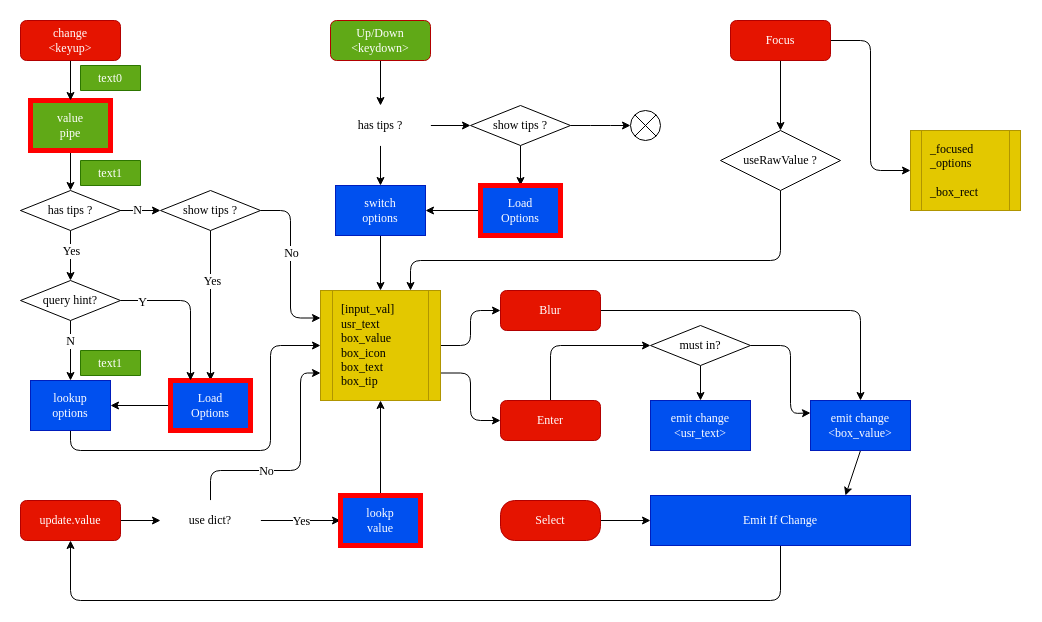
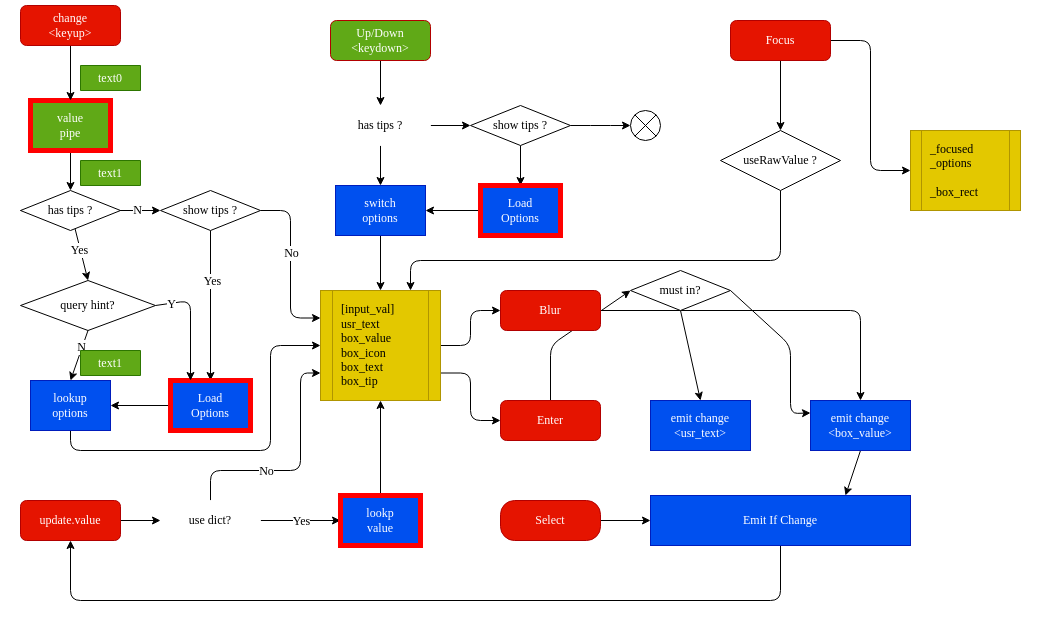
(71, 41) -> (71, 26)
(71, 301) -> (88, 306)
(701, 346) -> (681, 291)
